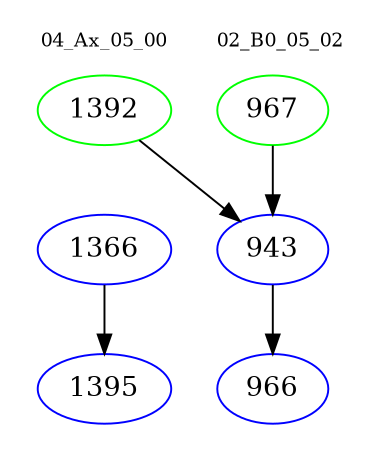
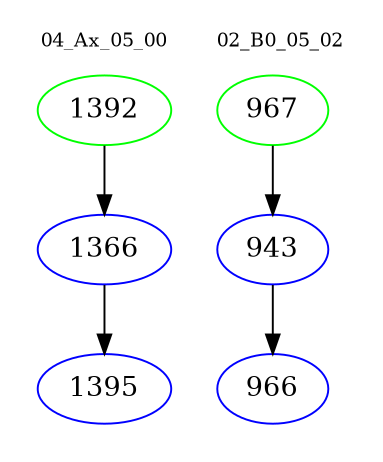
(173, 168) -> (104, 170)
